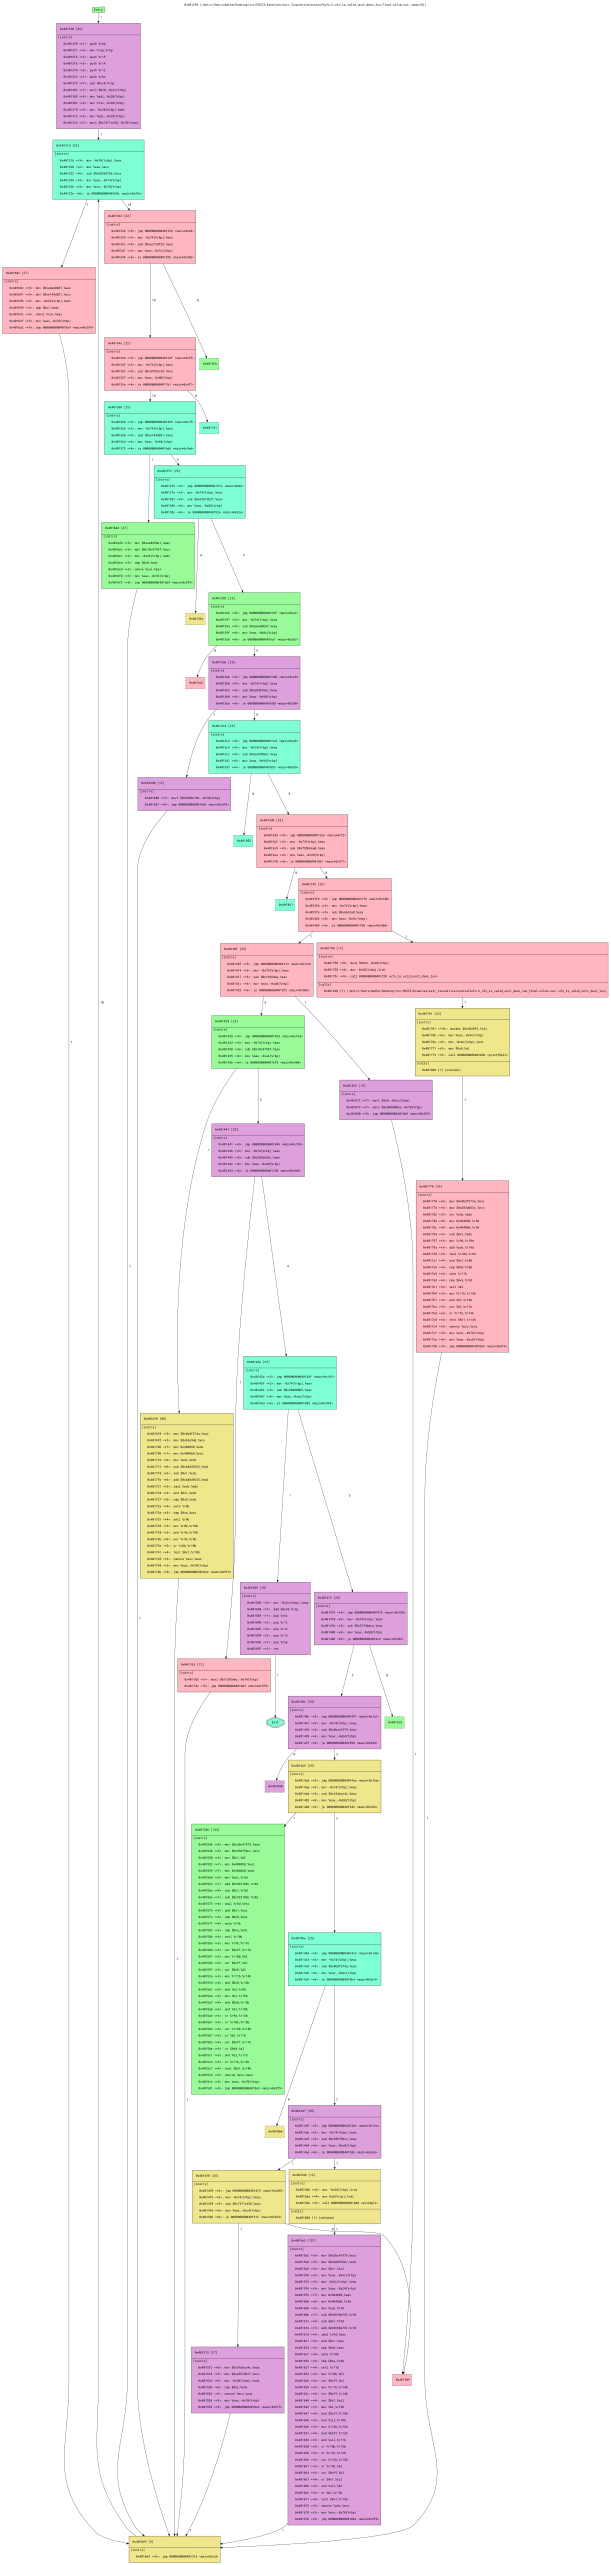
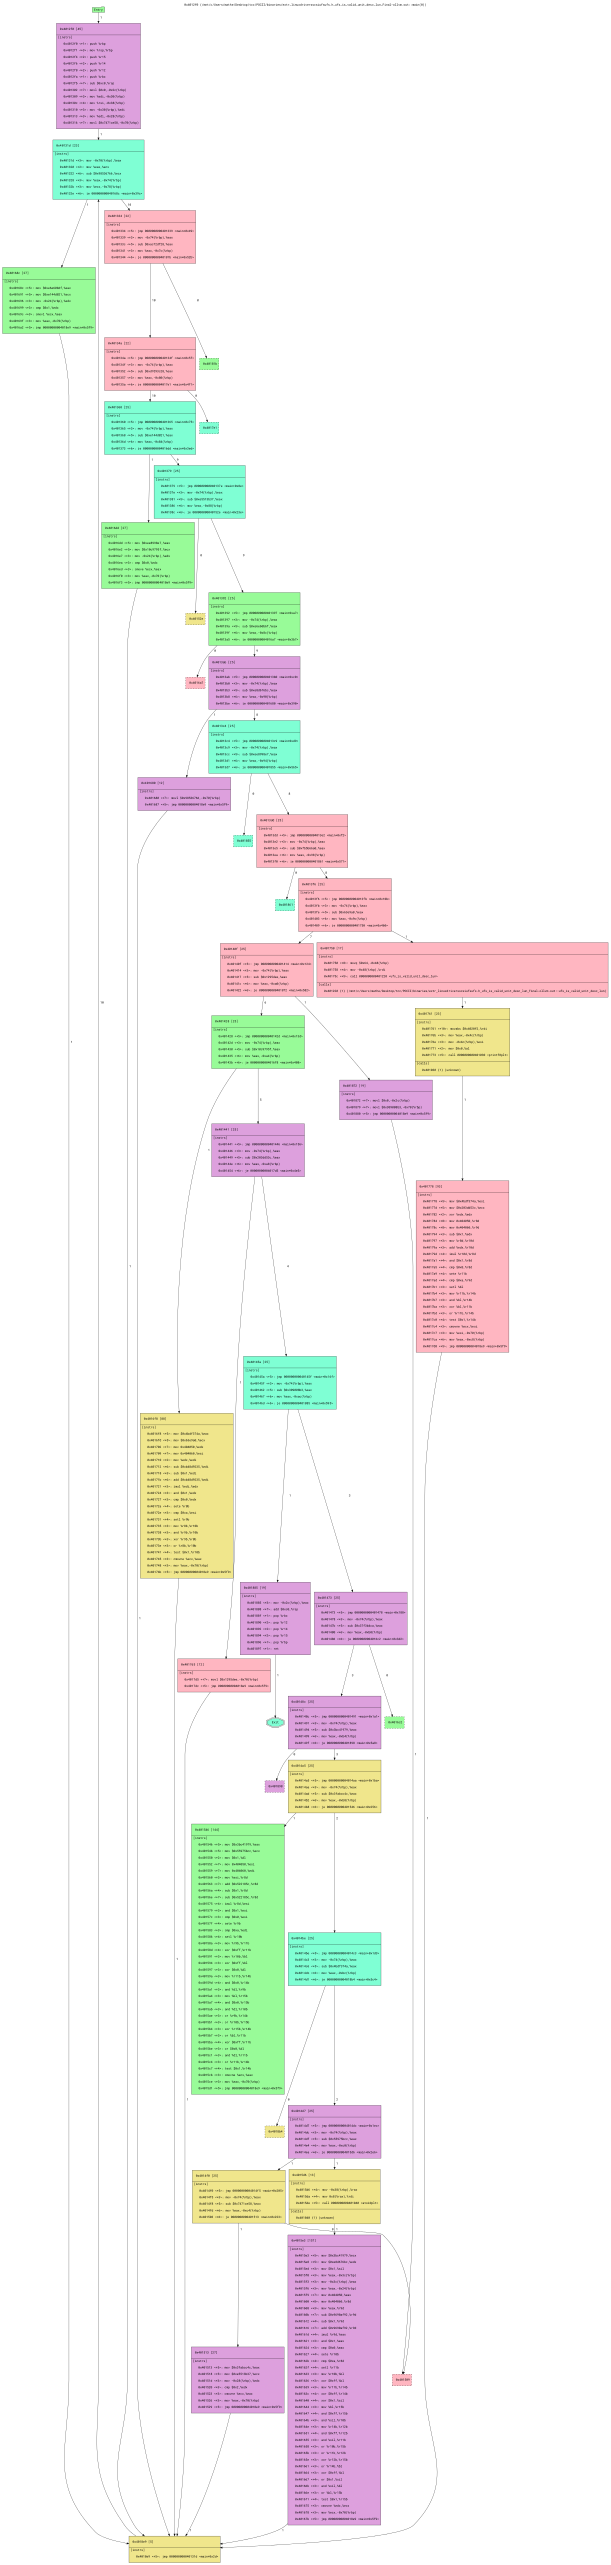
(49, 300) -> (49, 300)
